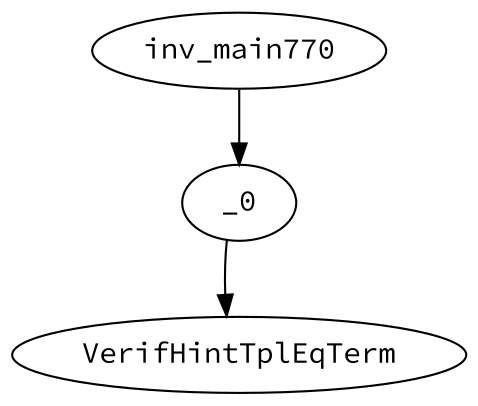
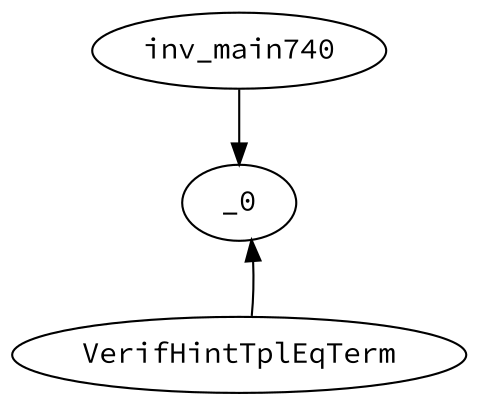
(239, 51) -> (239, 51)
(225, 267) -> (253, 289)
